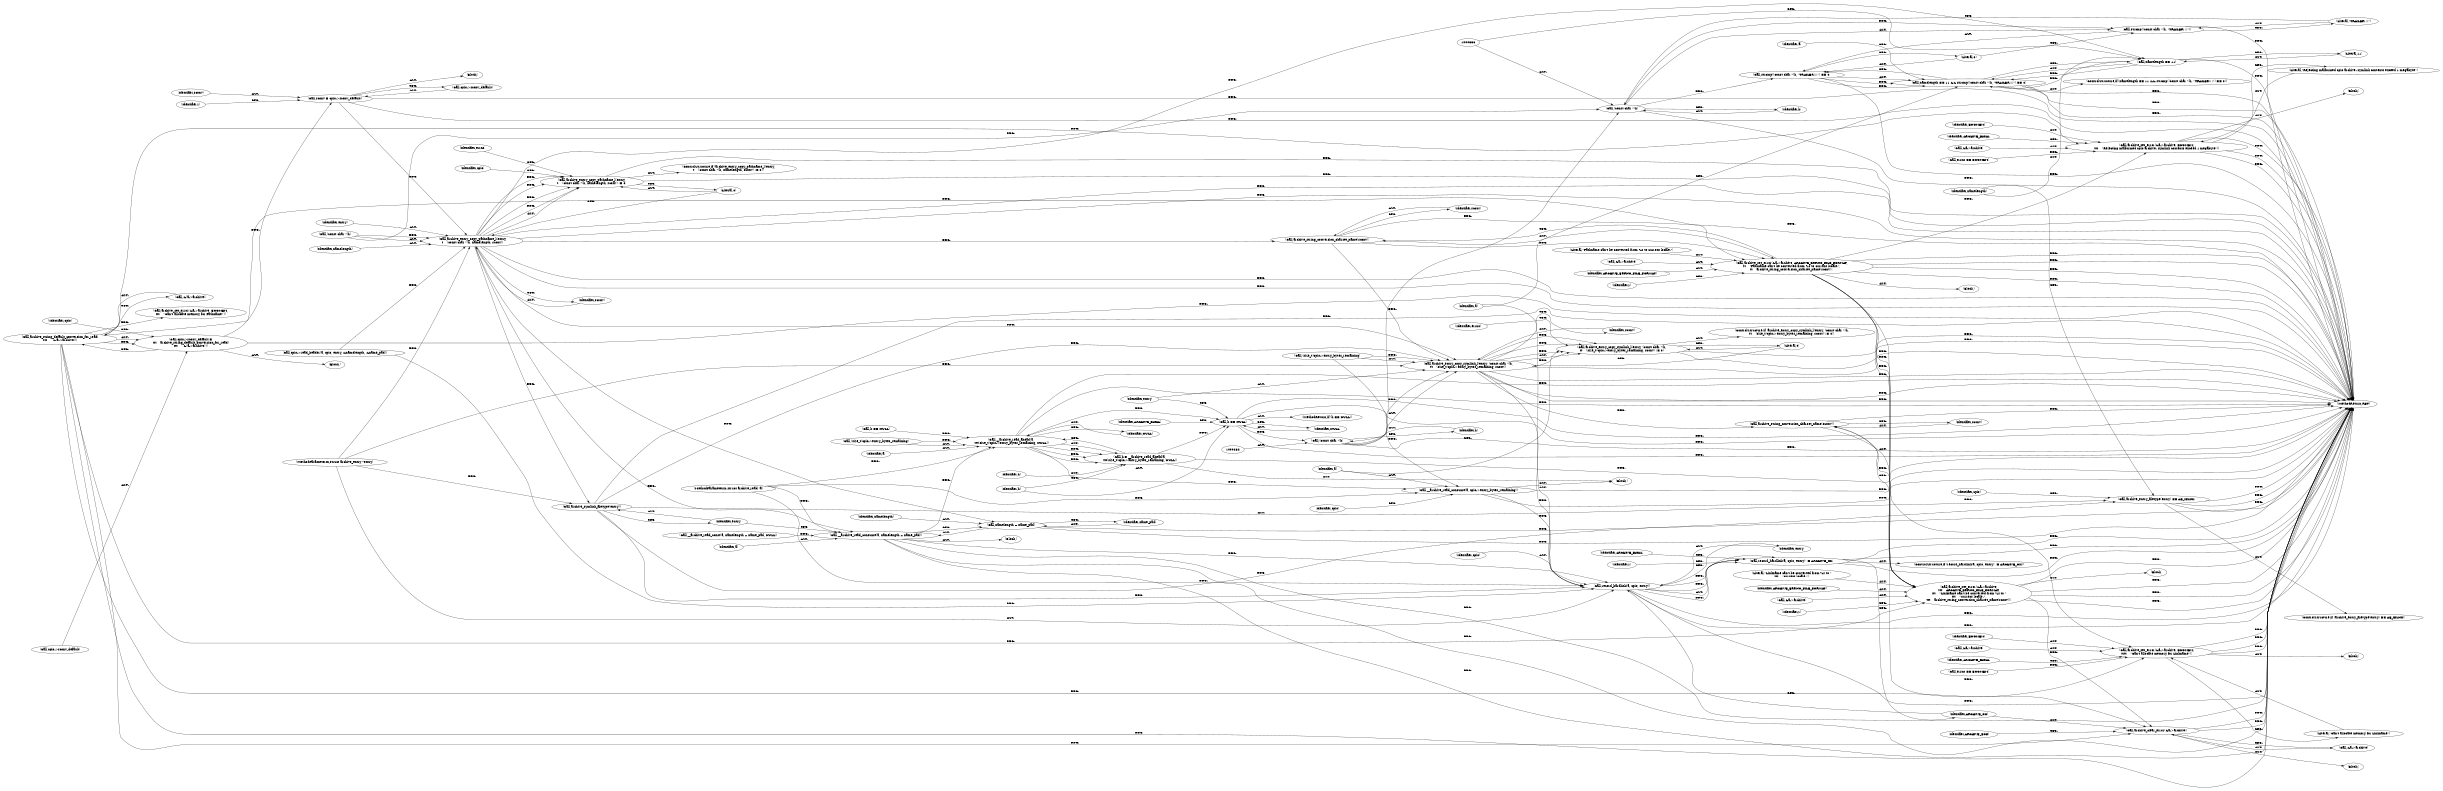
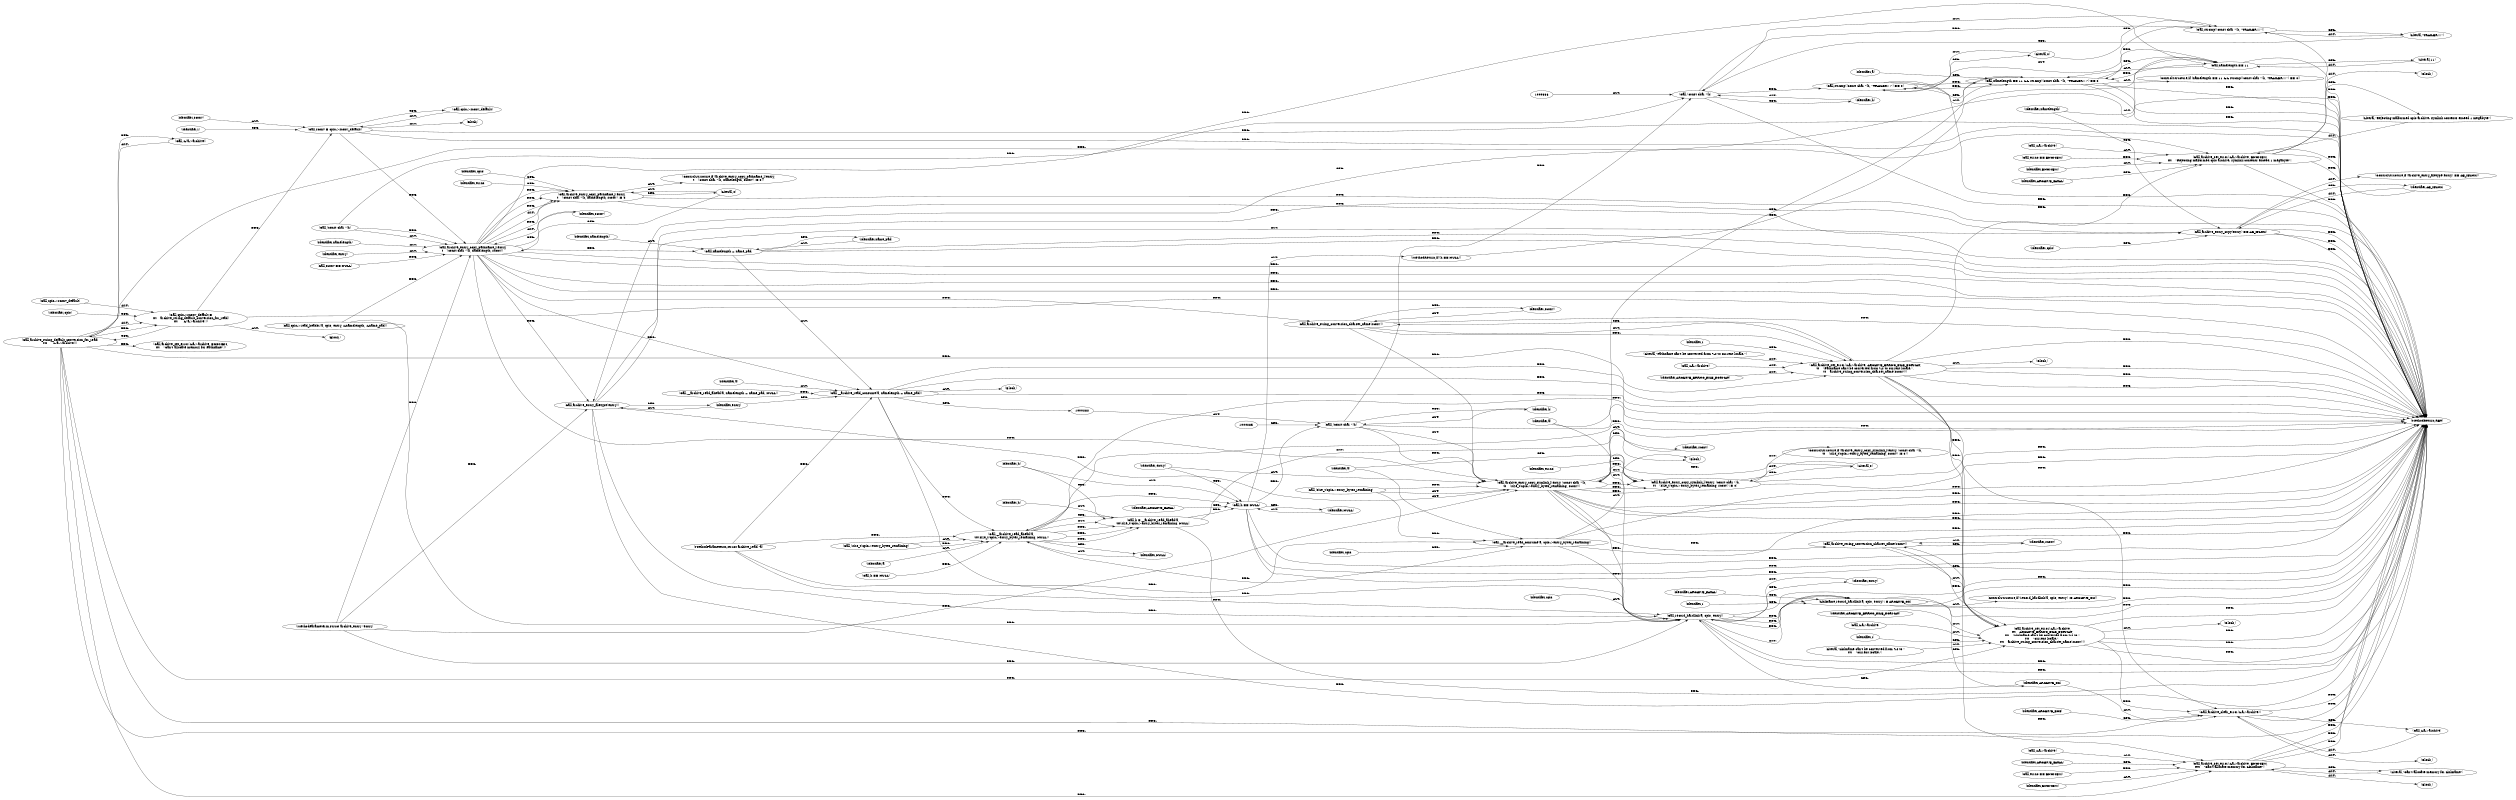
(1821, 11) -> (1859, 188)
none -> (2427, 187)
none -> (335, 266)
none -> (1246, 425)
(2157, 500) -> (2230, 232)
(592, 507) -> (592, 405)
(947, 530) -> (981, 408)
(729, 536) -> (729, 394)
(1792, 561) -> (1865, 602)
(1011, 618) -> (1011, 661)
